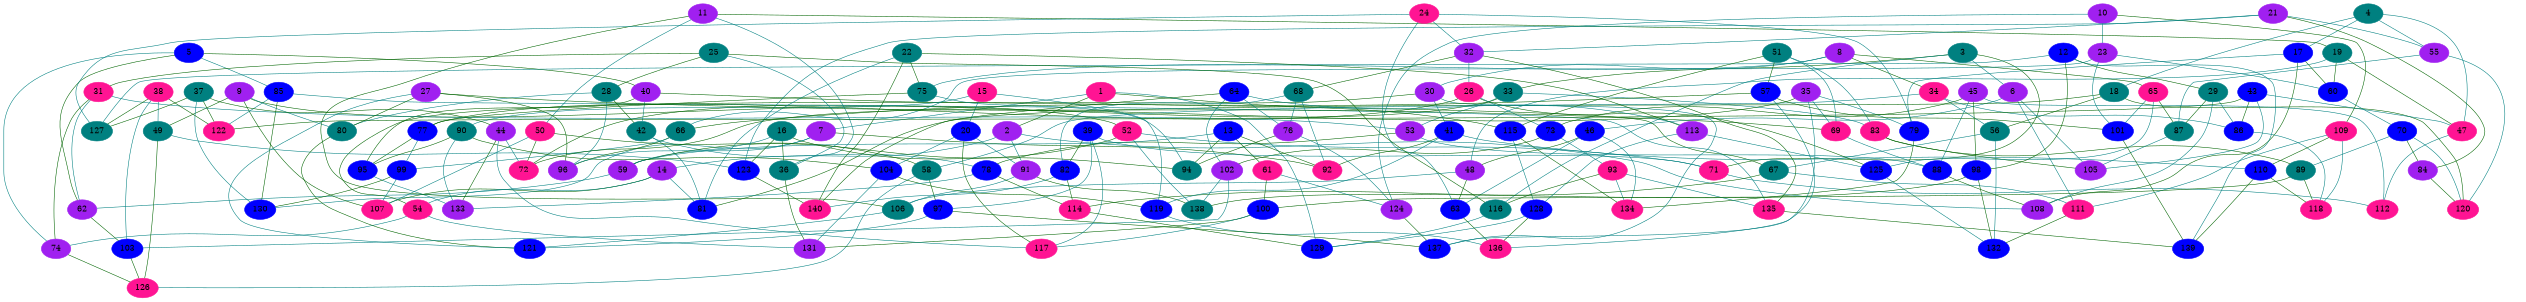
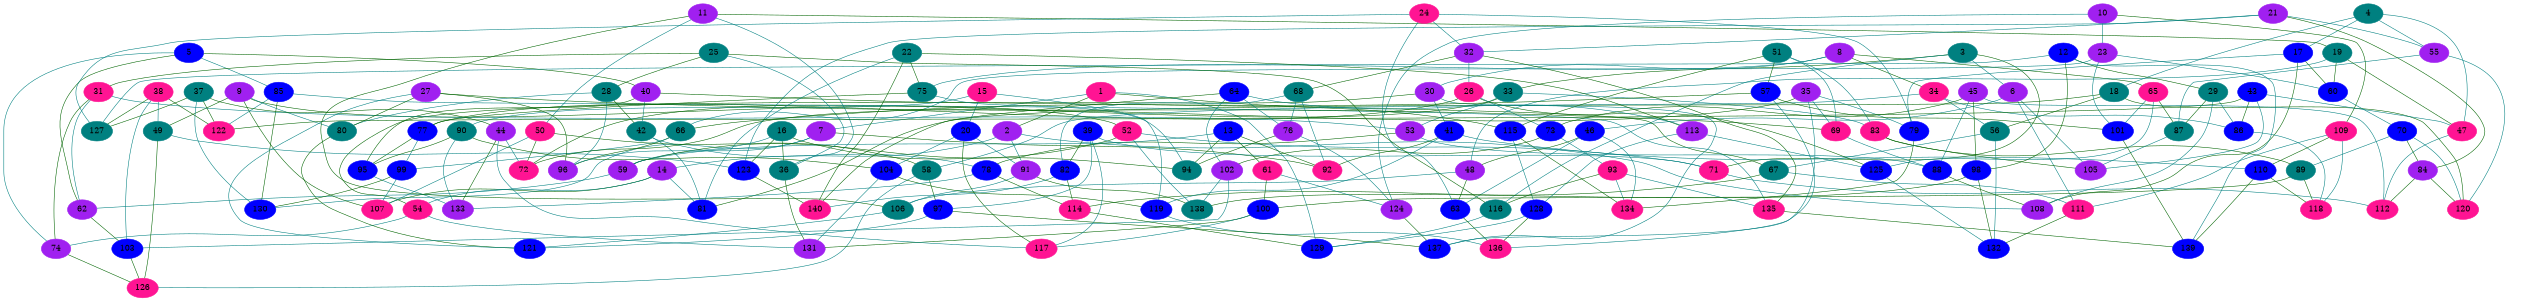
none -> (2403, 190)
